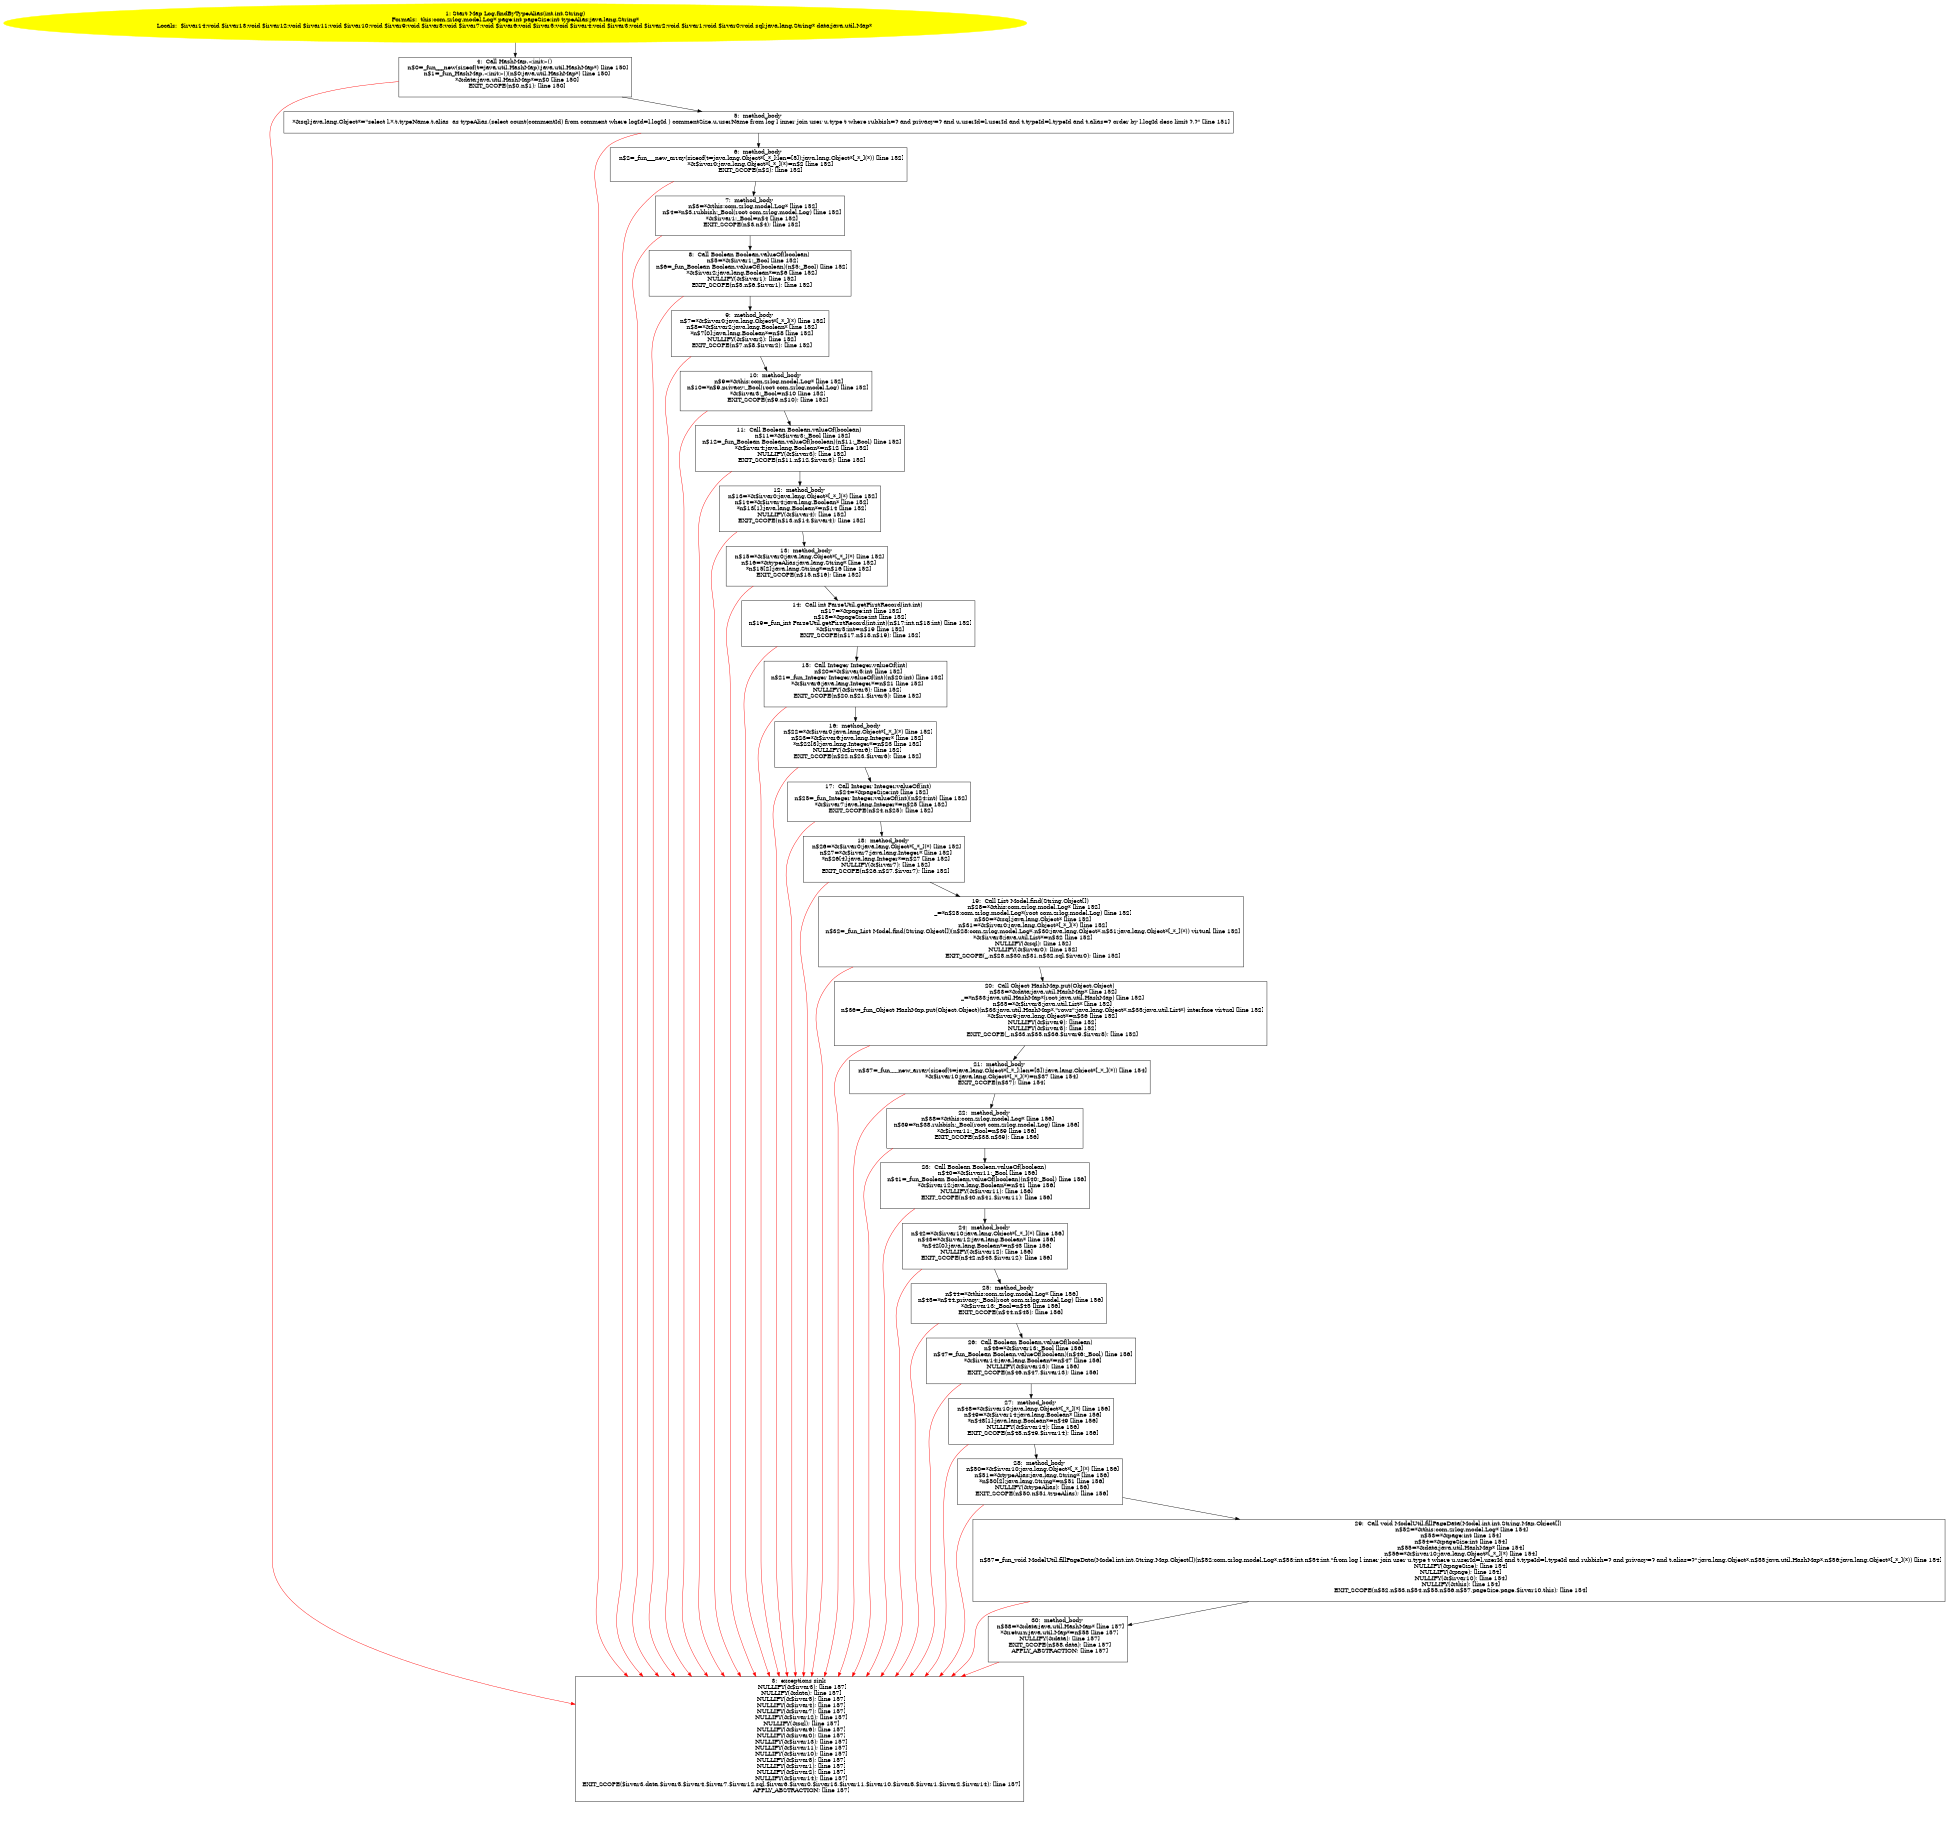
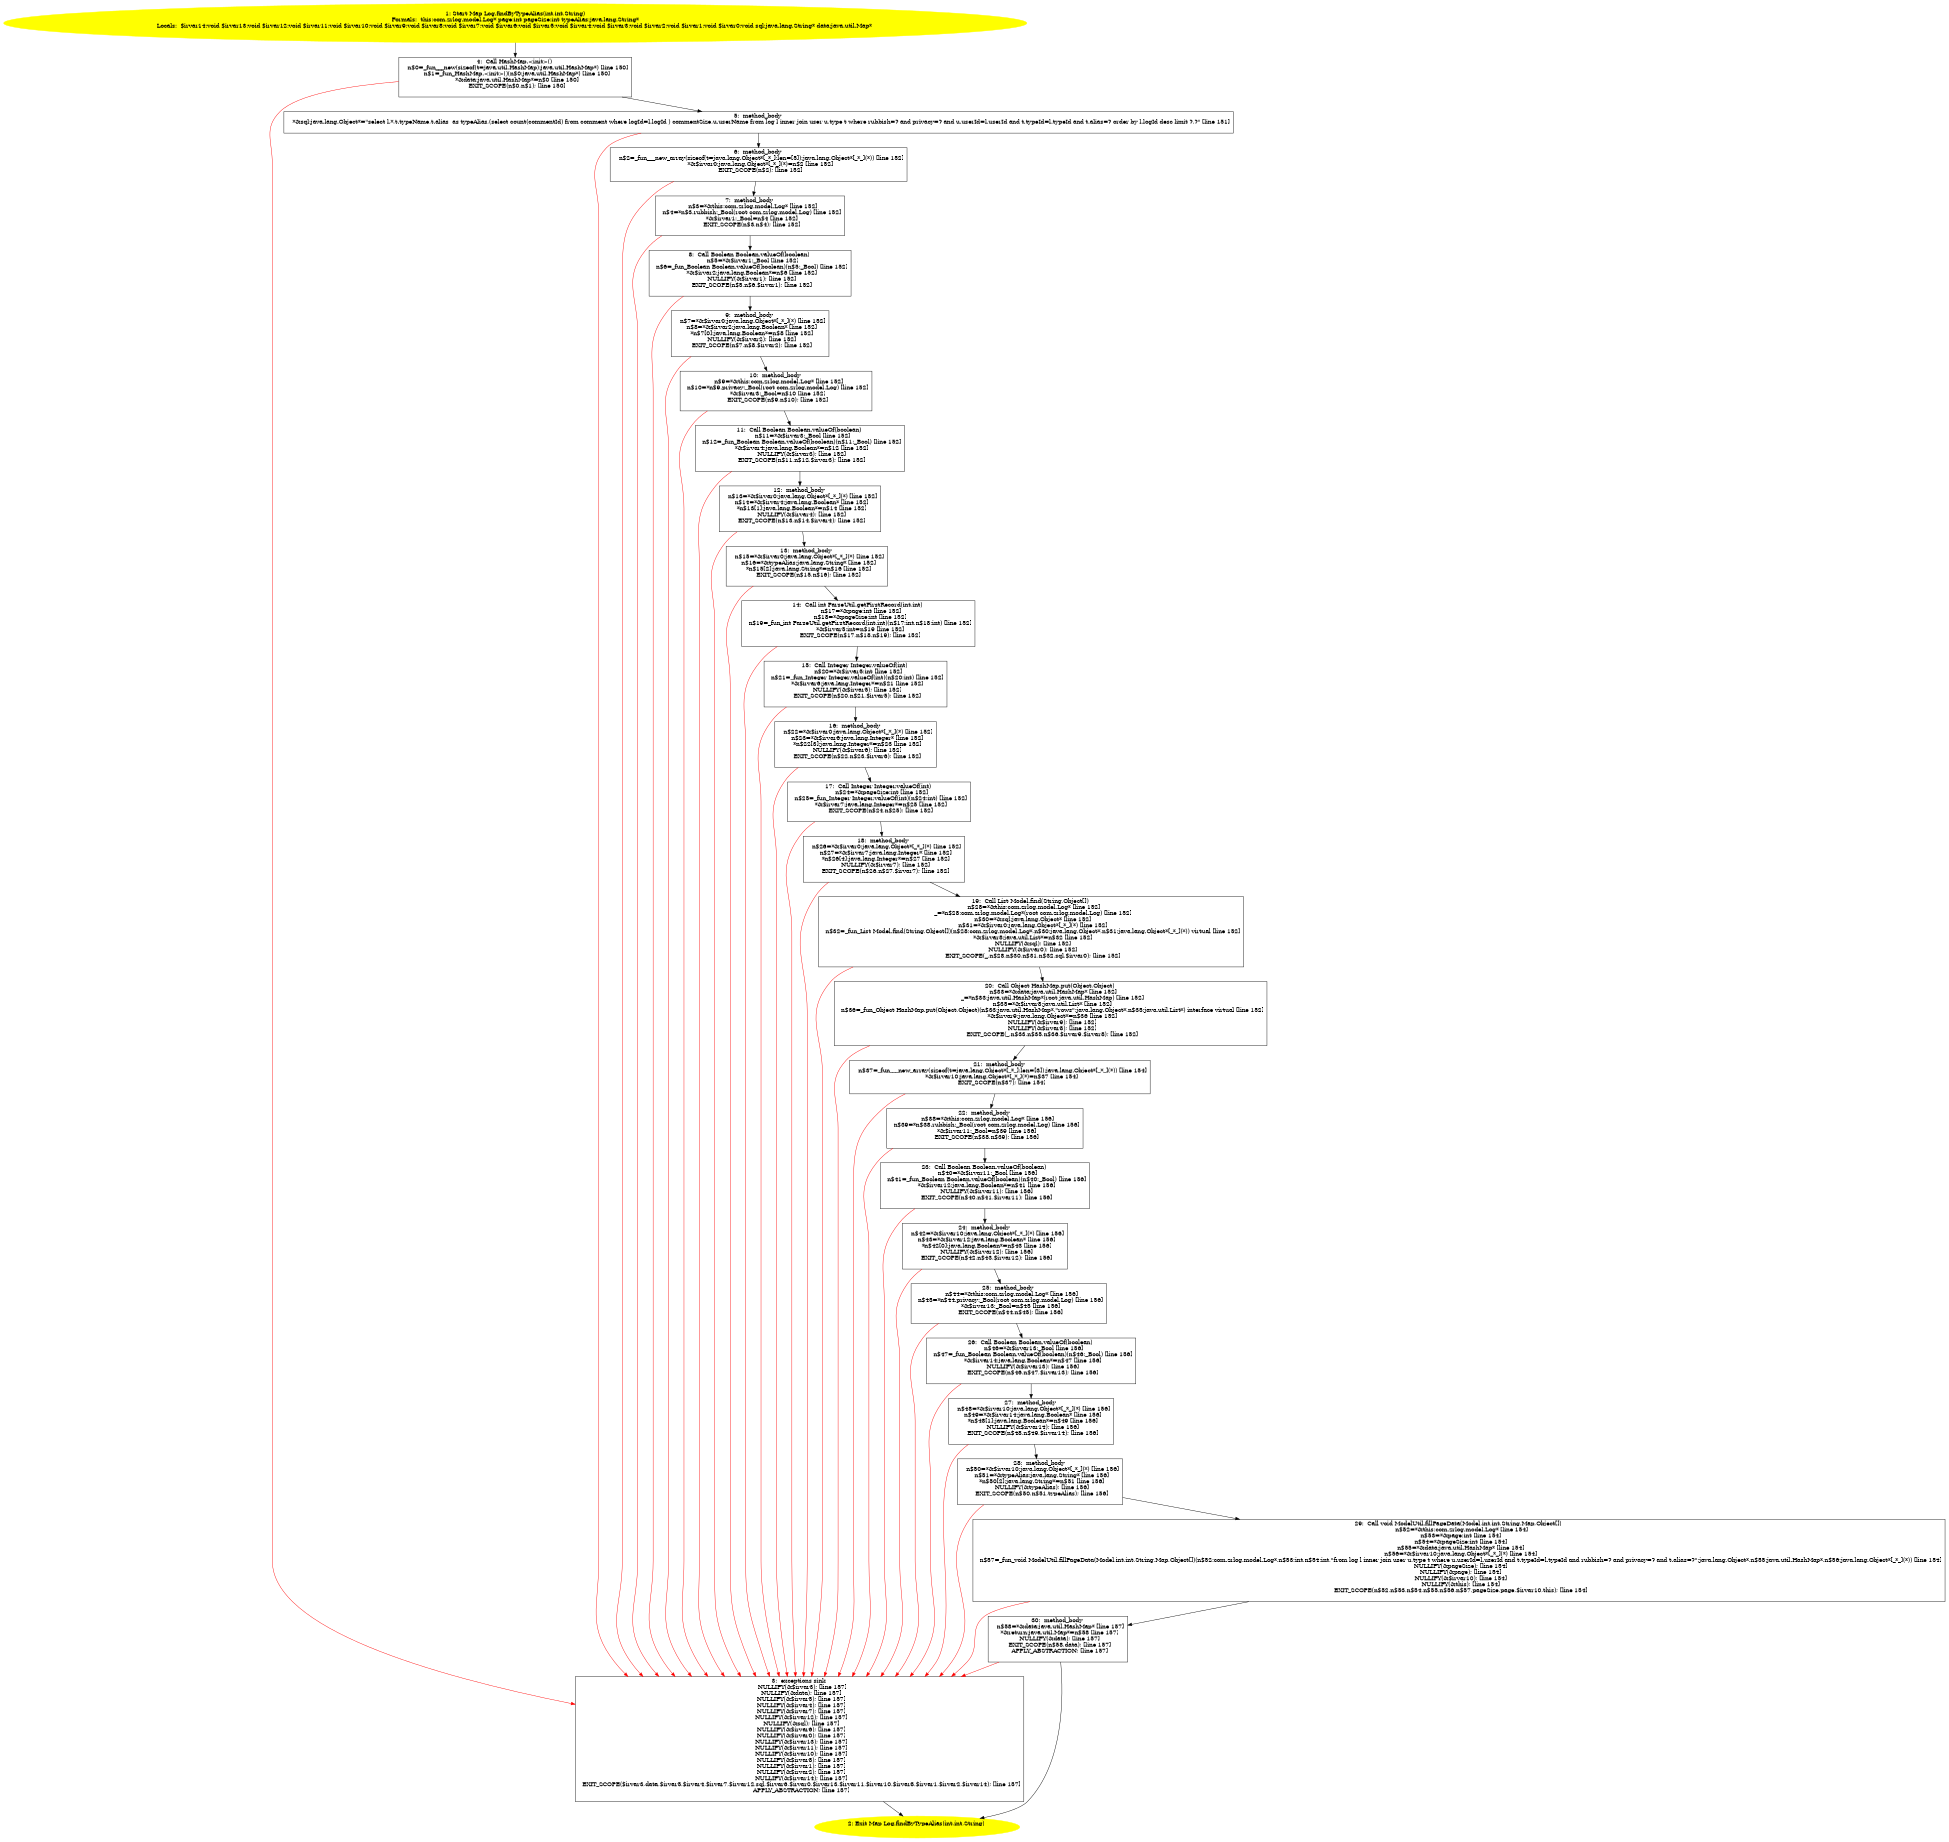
none -> (917, 1827)
